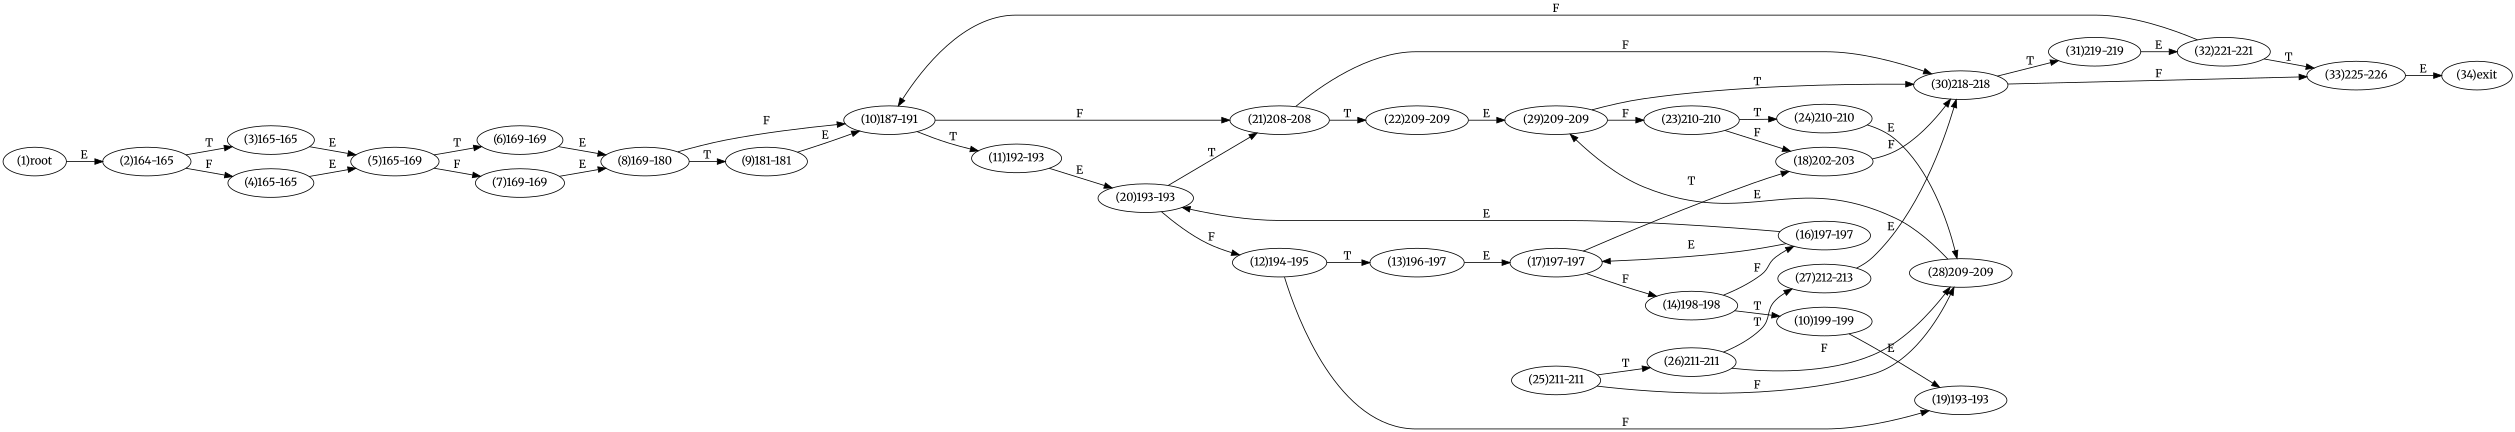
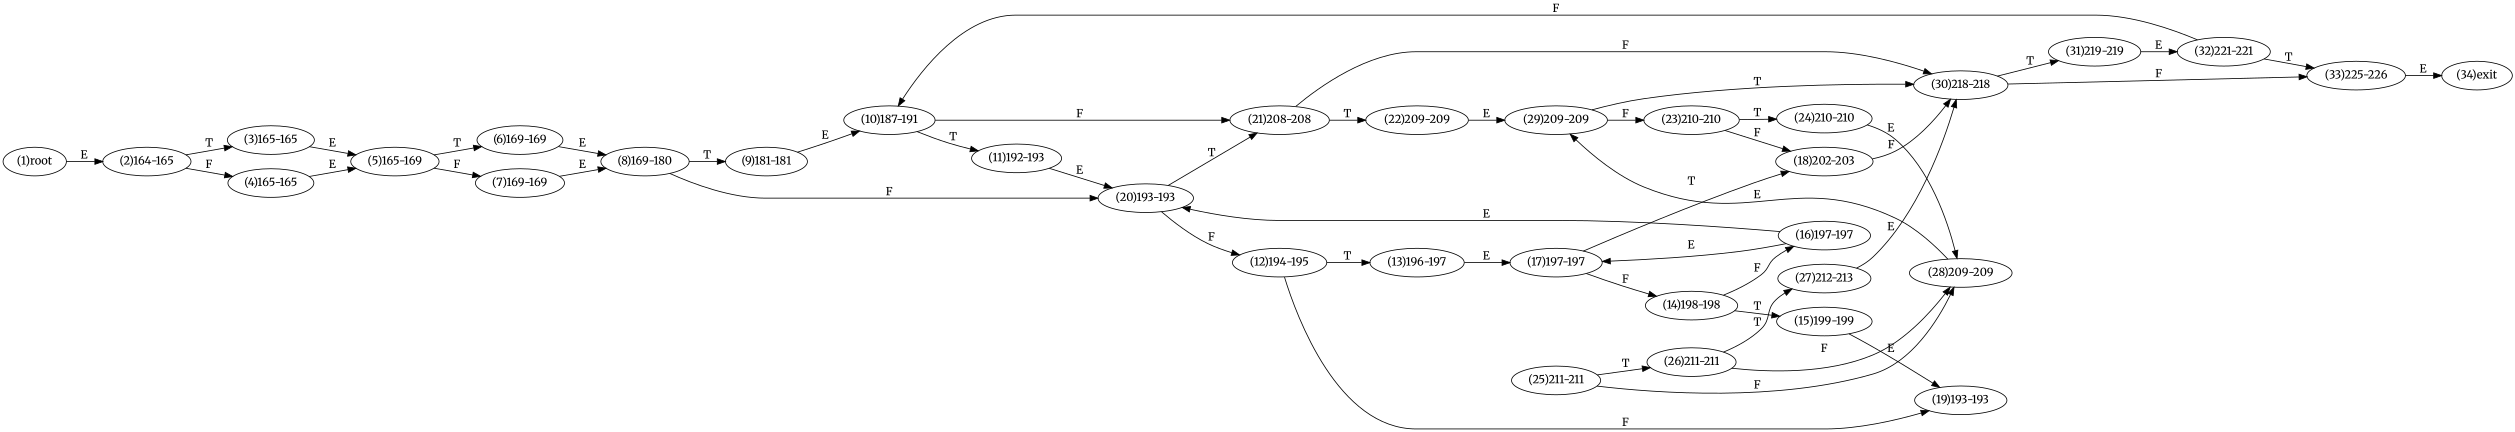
(757, 135) -> (878, 198)
(1824, 322) -> (1824, 322)
